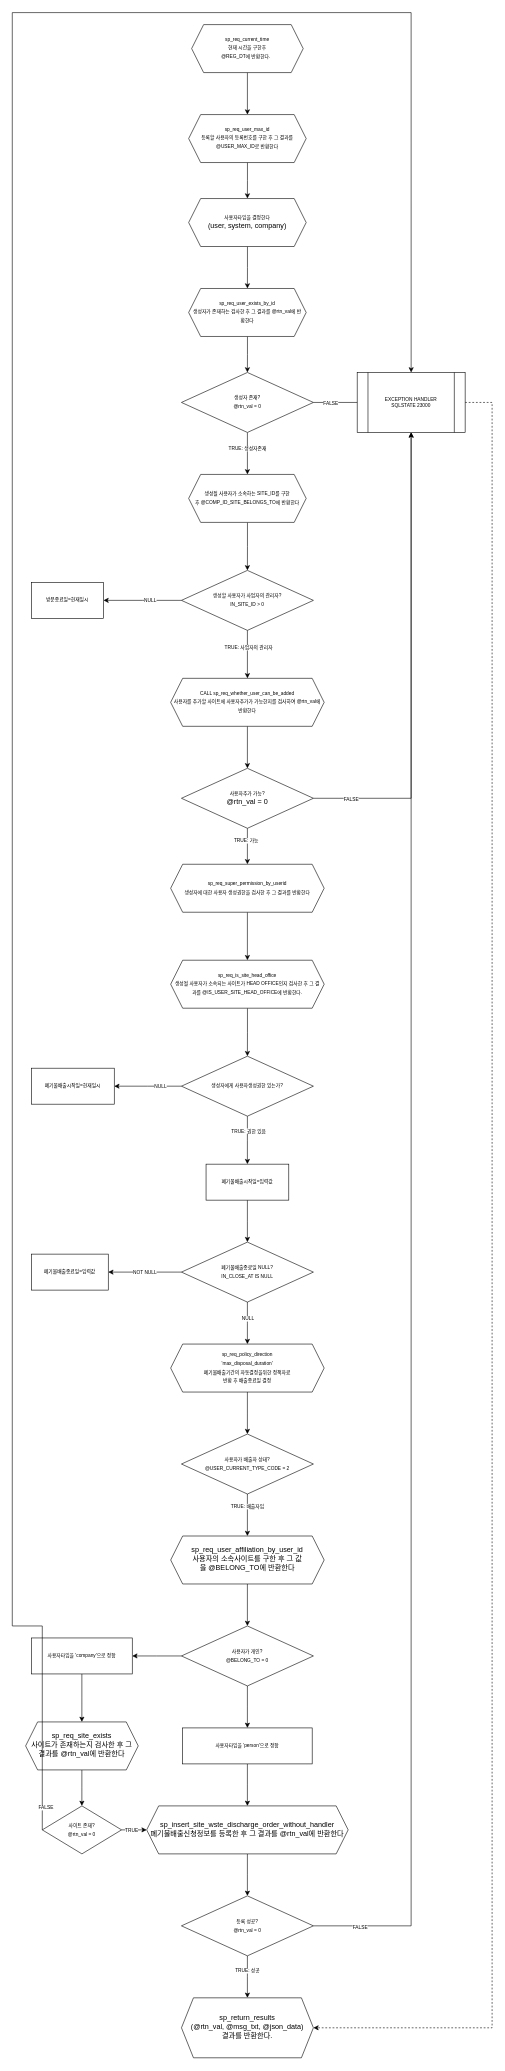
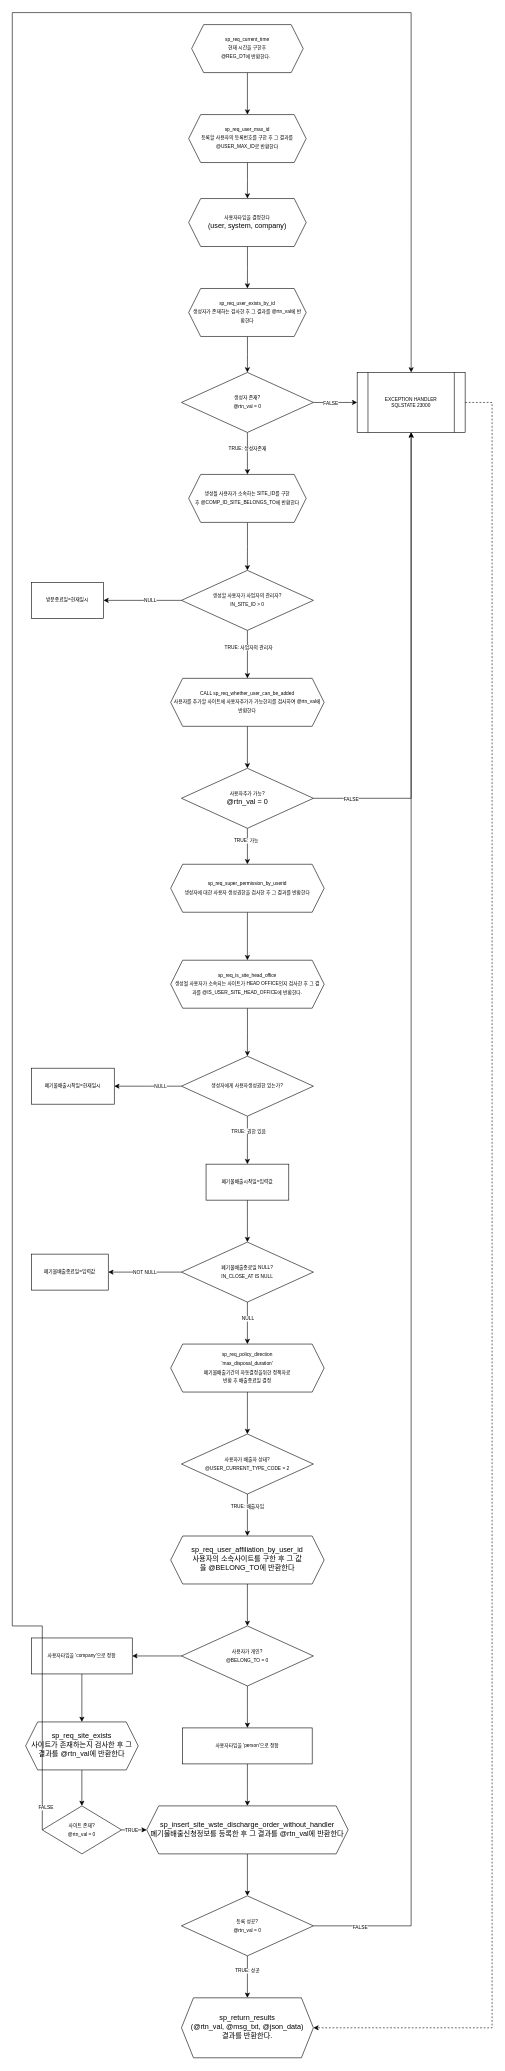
(353, 402) -> (351, 402)
